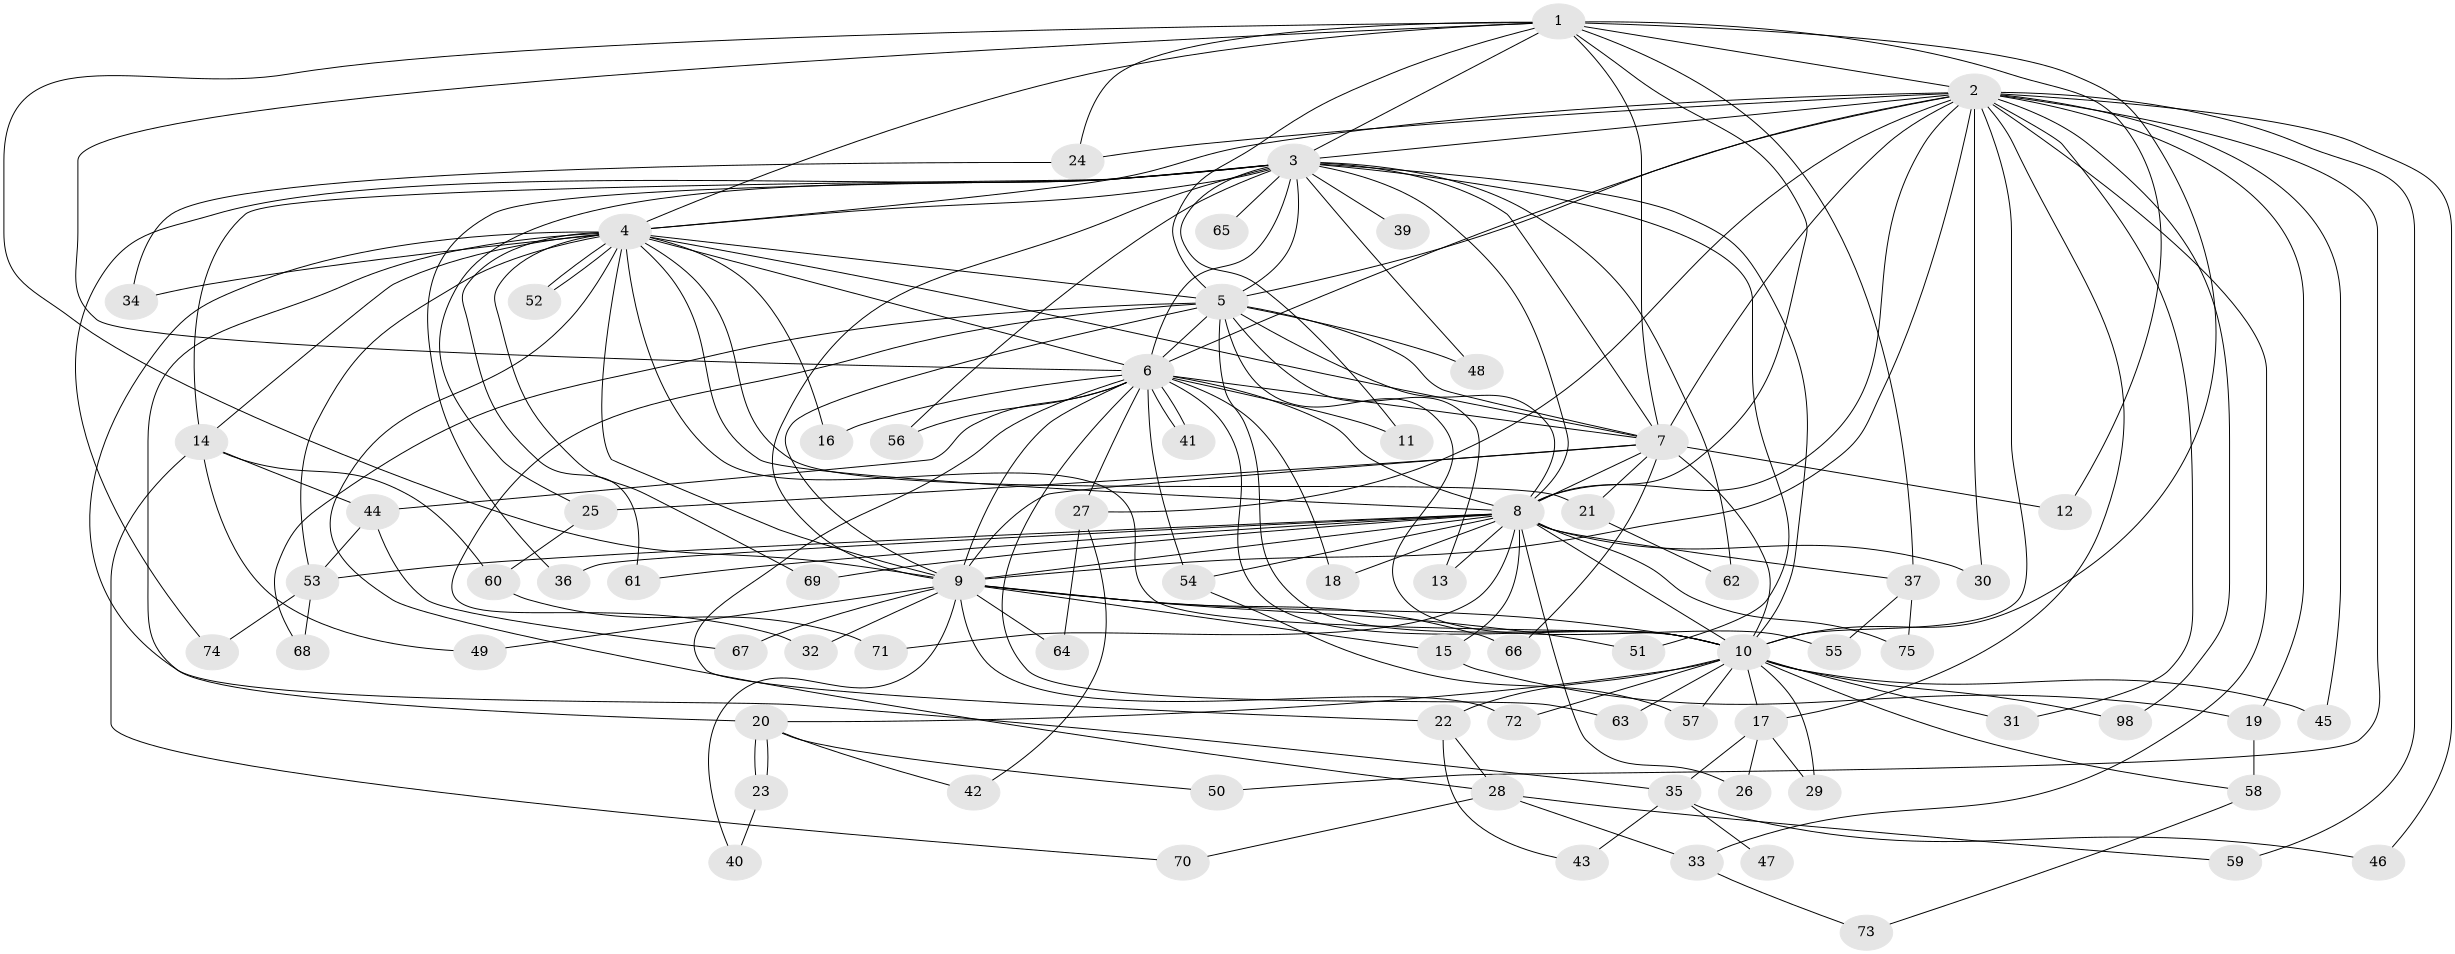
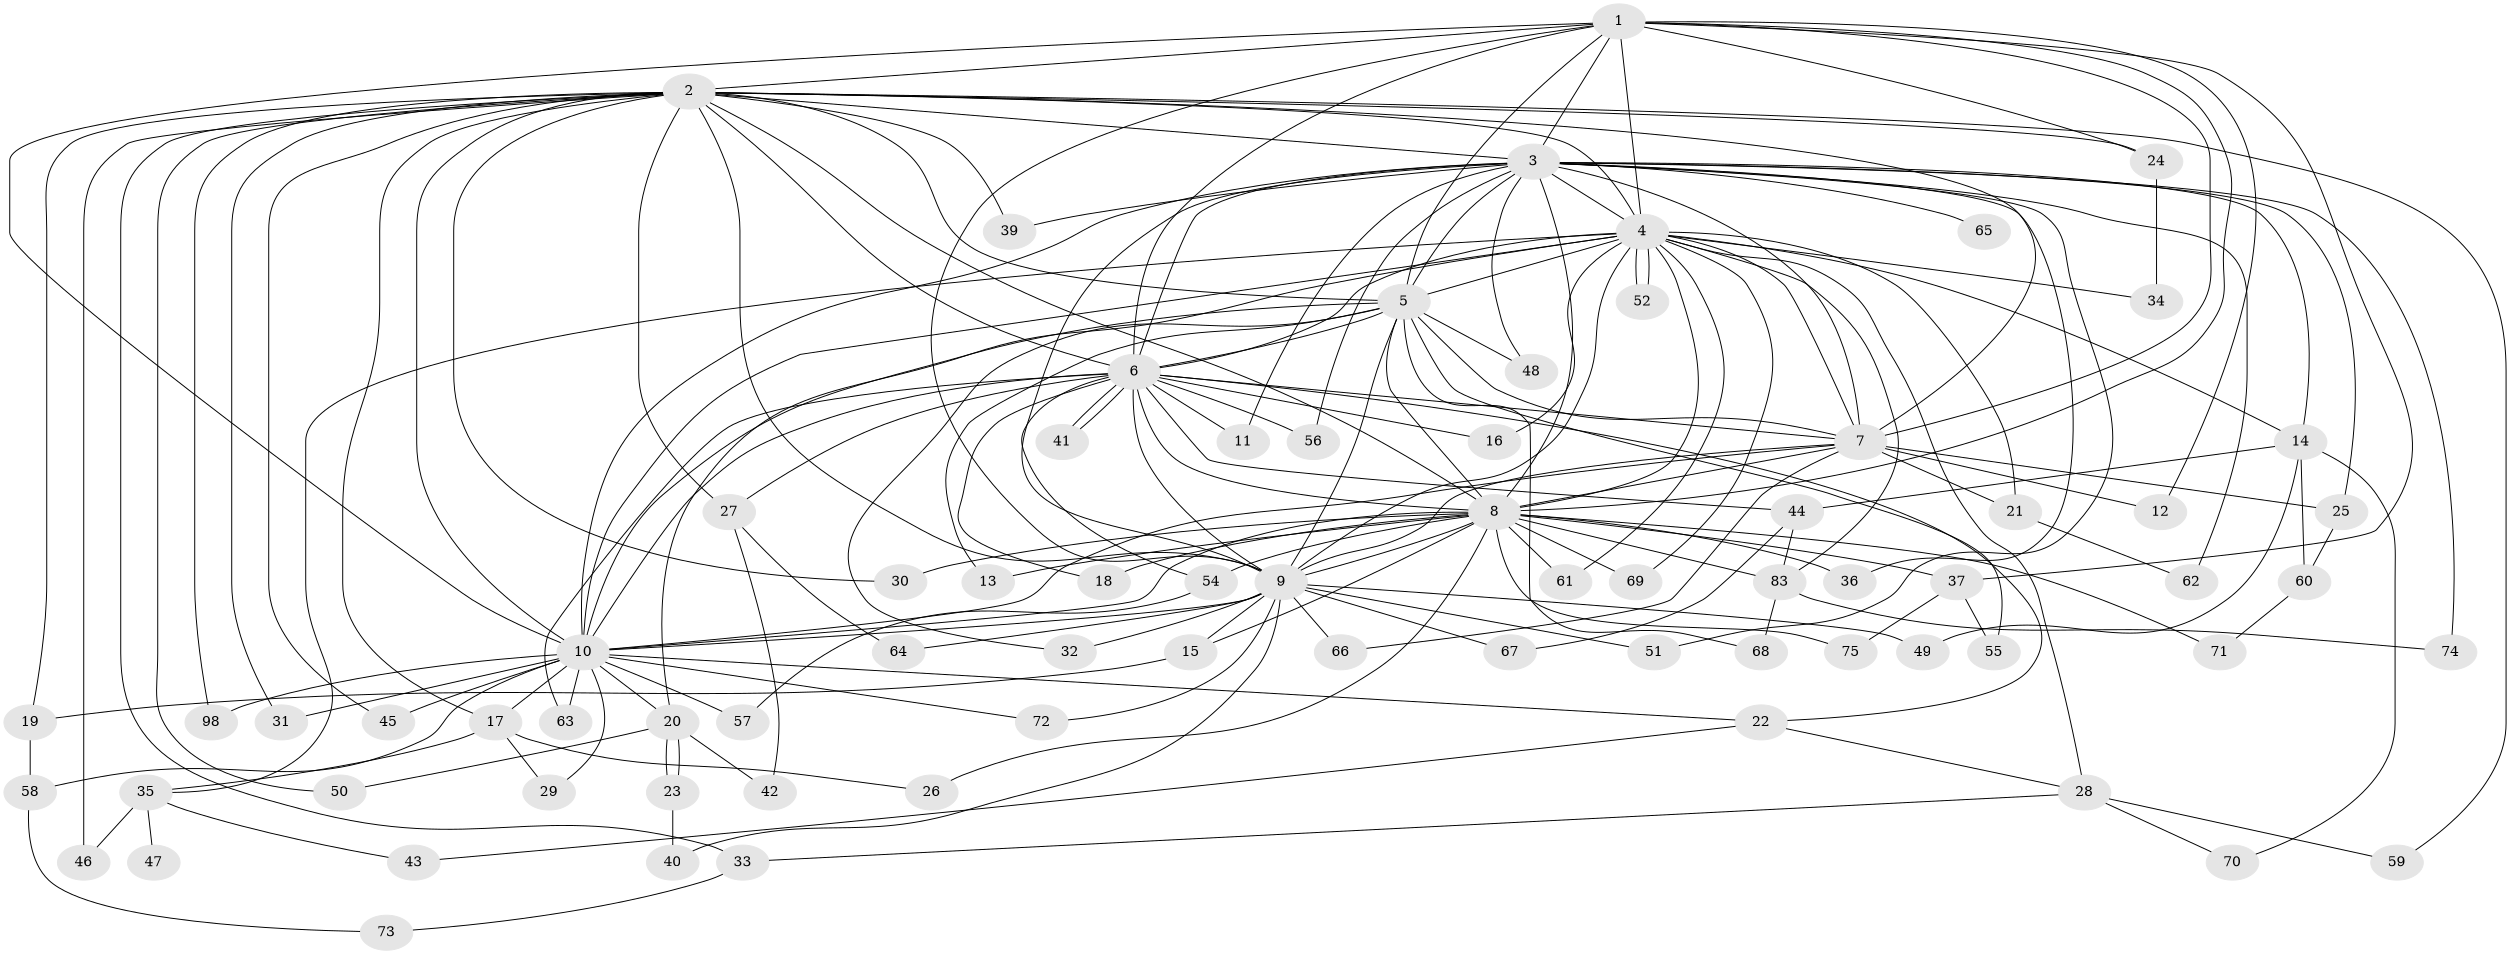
none -> (878, 120)
(313, 582) -> (1780, 582)
